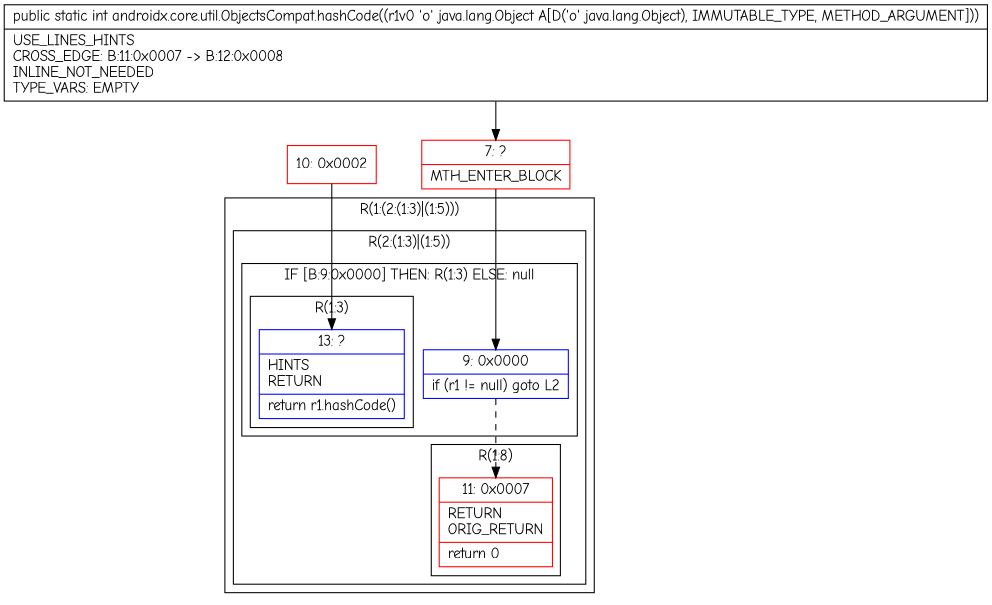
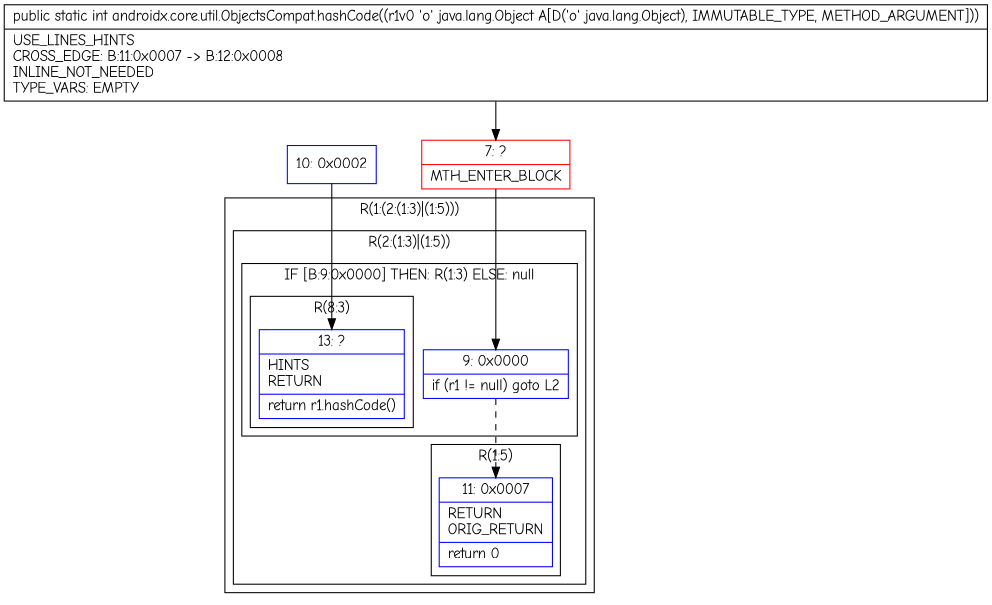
(332, 165) -> (332, 165)
(332, 309) -> (332, 309)
(496, 457) -> (496, 457)
(496, 522) -> (496, 522)
